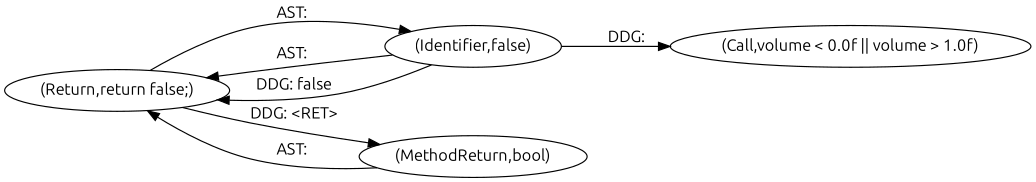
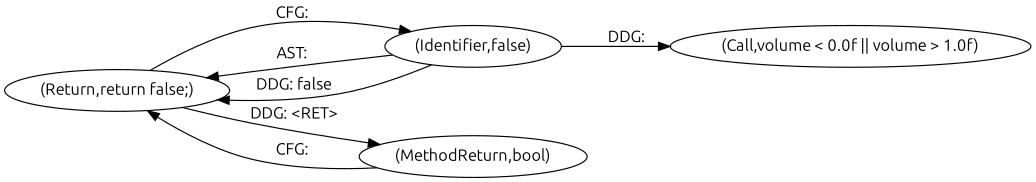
(294, 13) -> (294, 13)
(294, 150) -> (294, 150)
